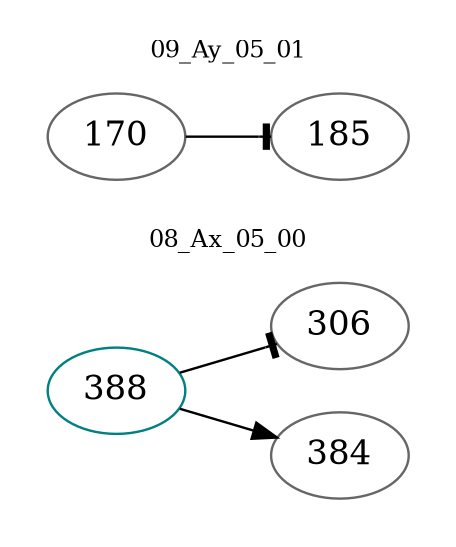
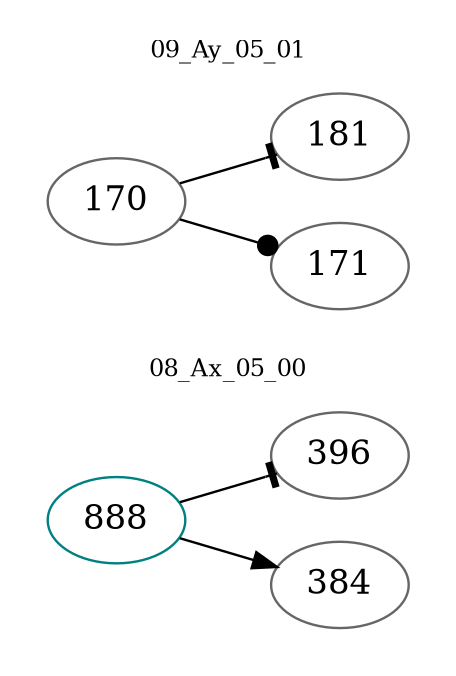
(340, 137) -> (340, 137)
none -> (340, 266)
(340, 326) -> (340, 455)
(116, 391) -> (116, 520)
